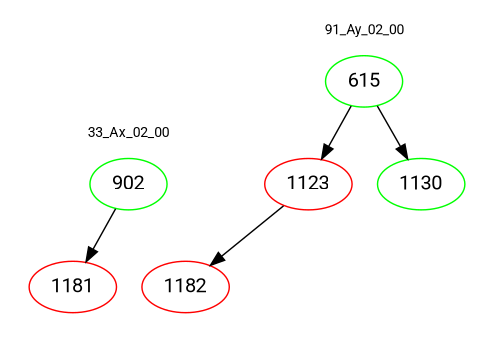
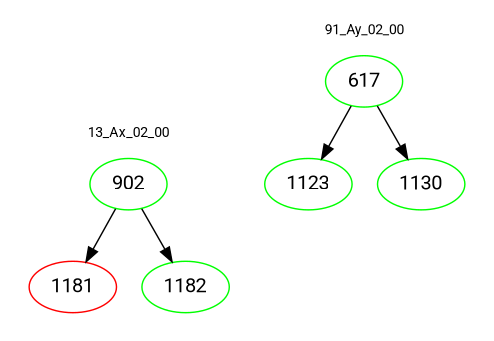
(364, 81) -> (364, 81)
(129, 133) -> (129, 133)
(308, 184) -> (308, 184)
(253, 231) -> (153, 229)
(186, 287) -> (186, 287)
